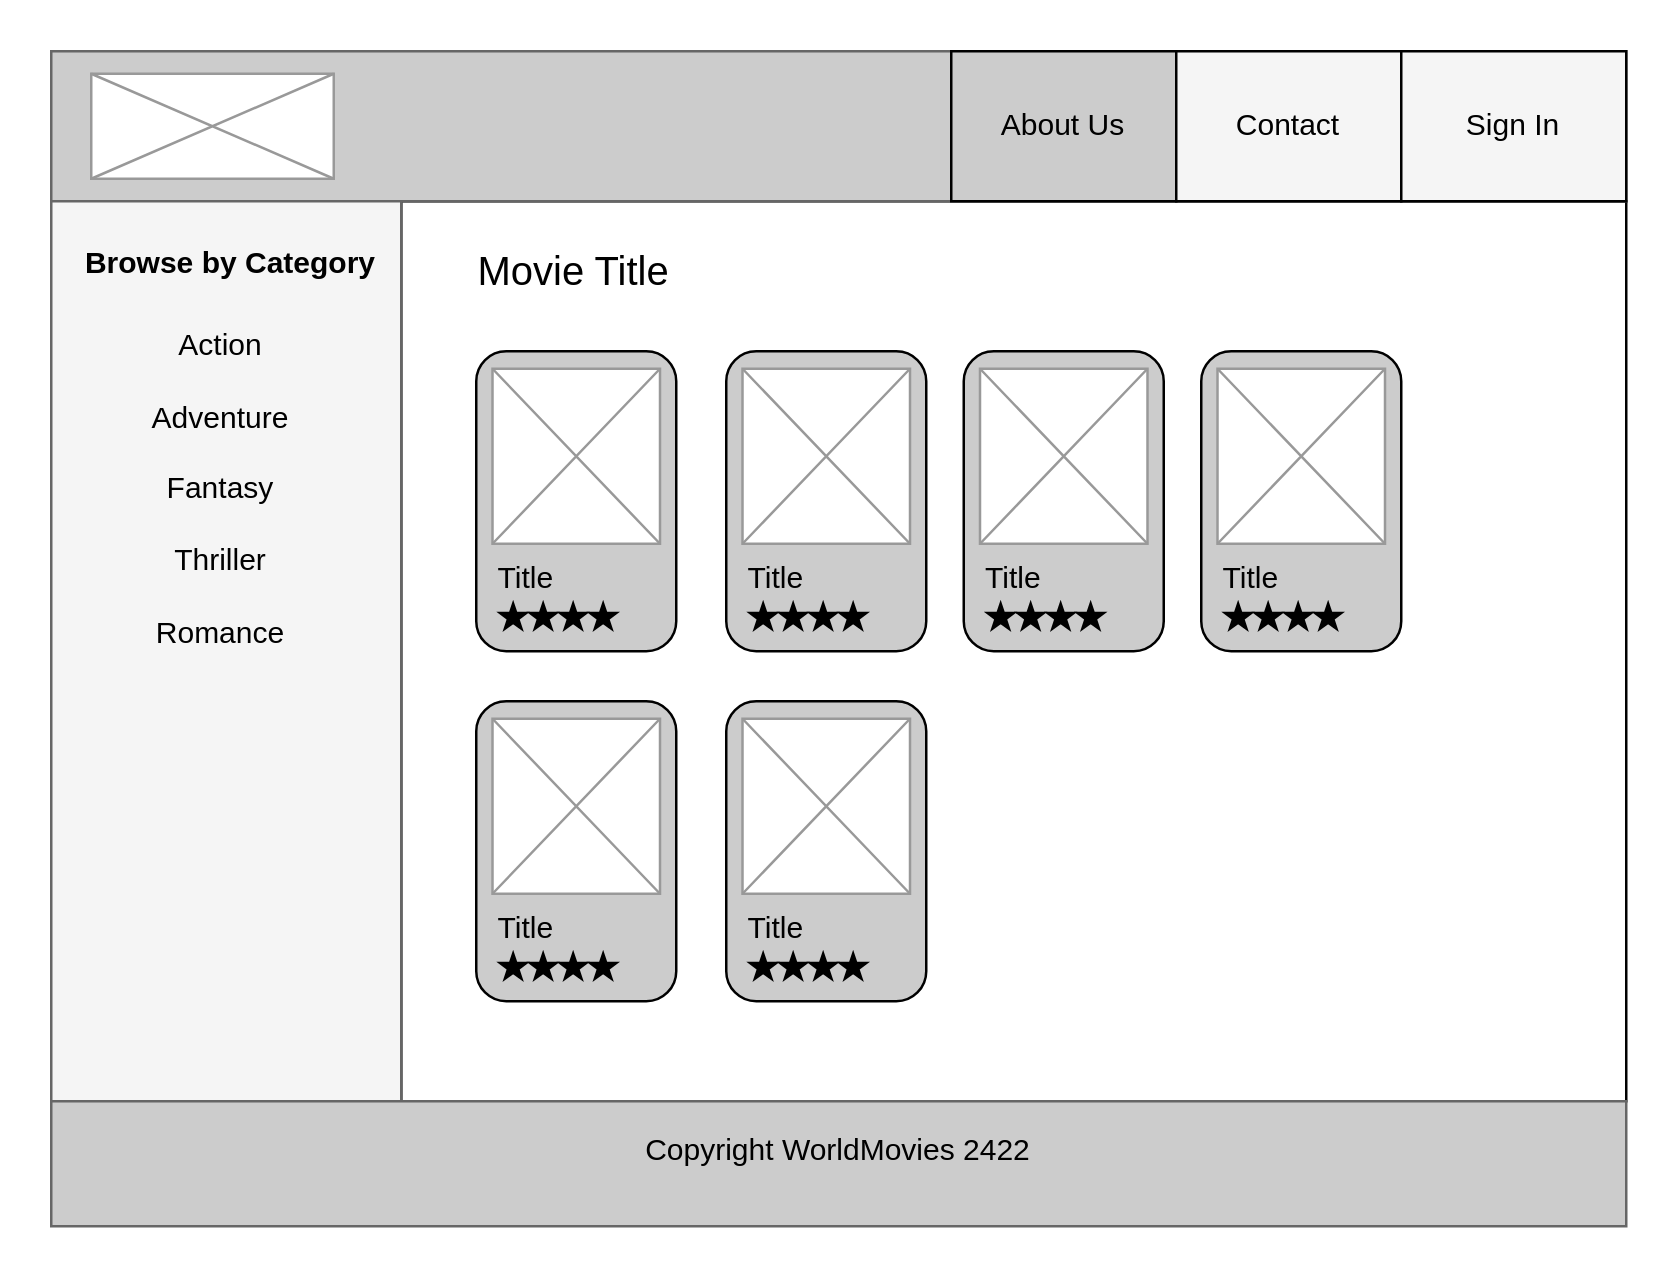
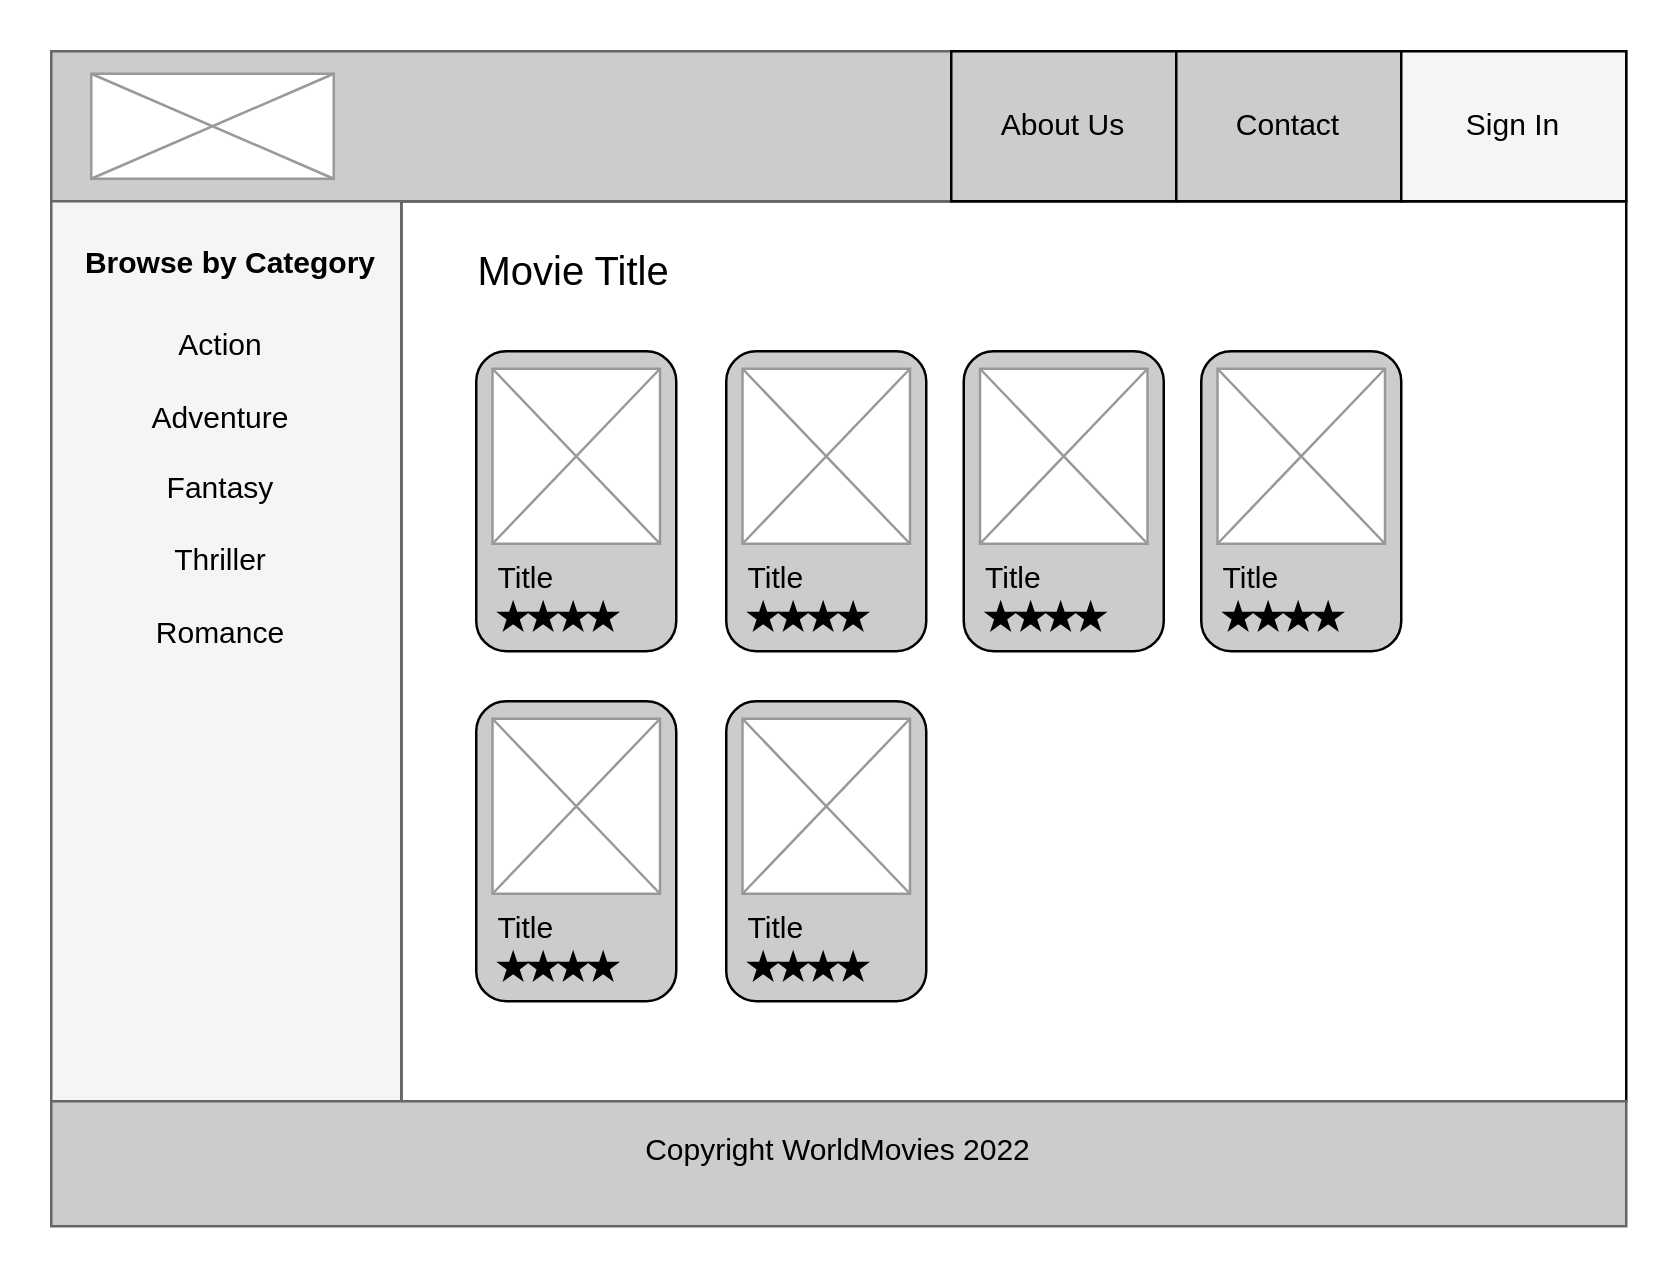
(1289, 126) -> (1289, 126)
(839, 1151) -> (839, 1151)
